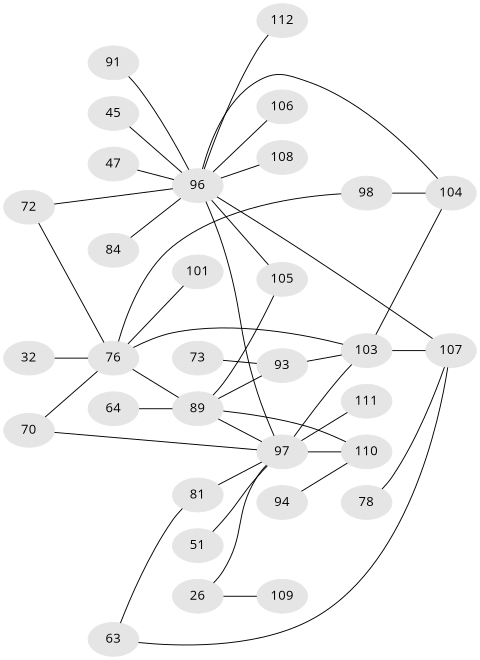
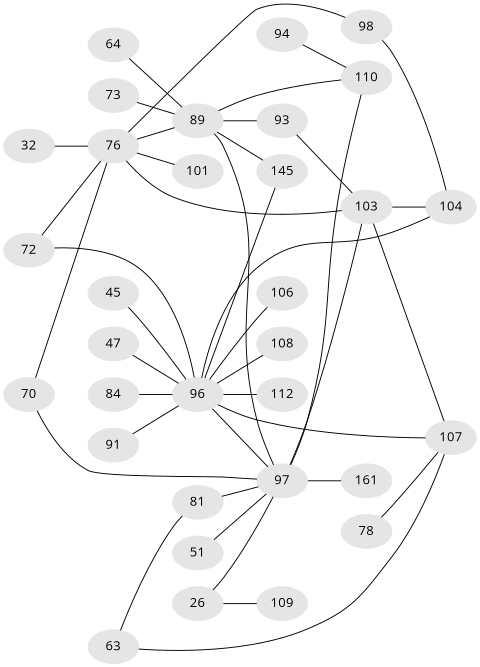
(282, 279) -> (282, 171)
(232, 361) -> (160, 109)
(367, 401) -> (367, 481)
